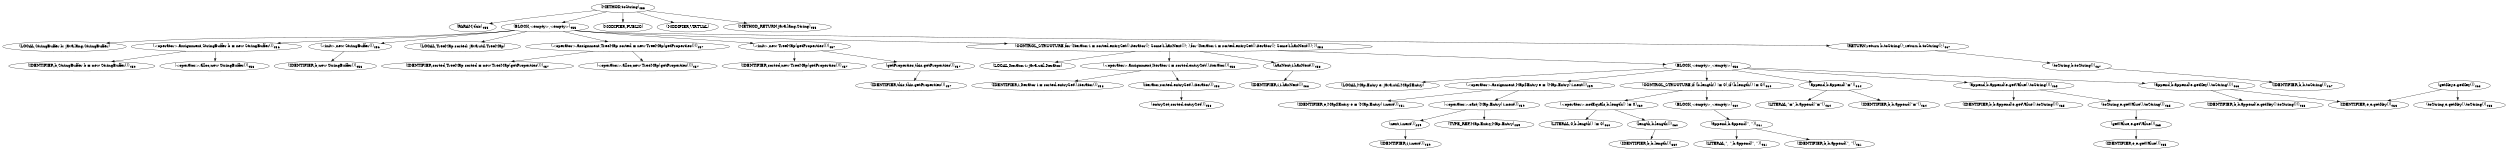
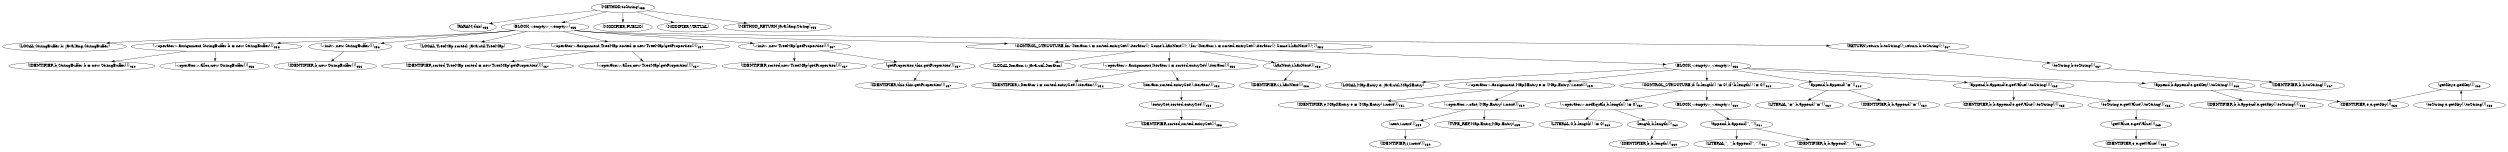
(2458, 94) -> (2461, 97)
none -> (1181, 125)
